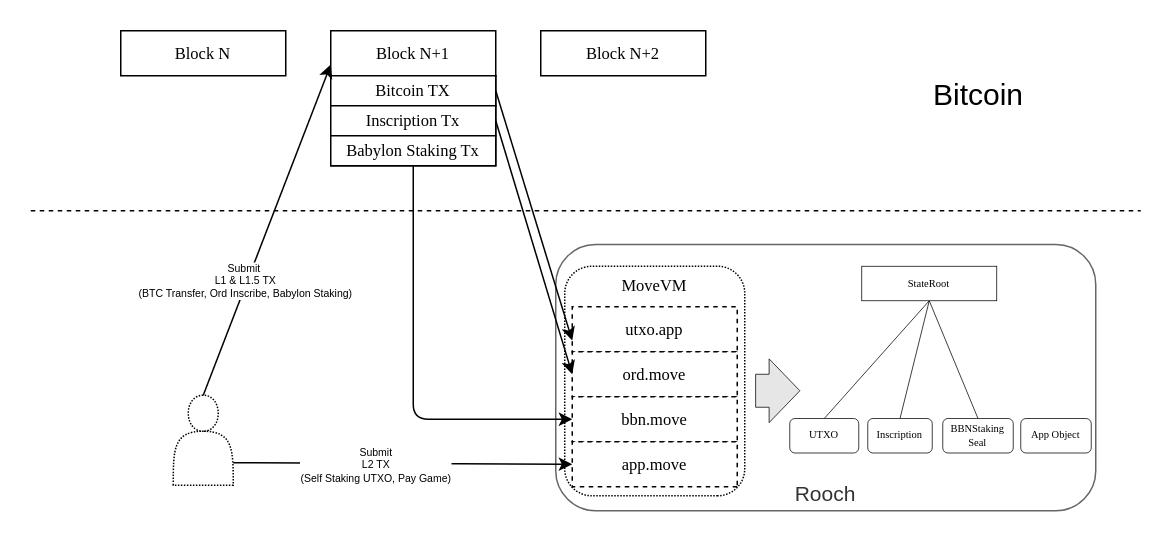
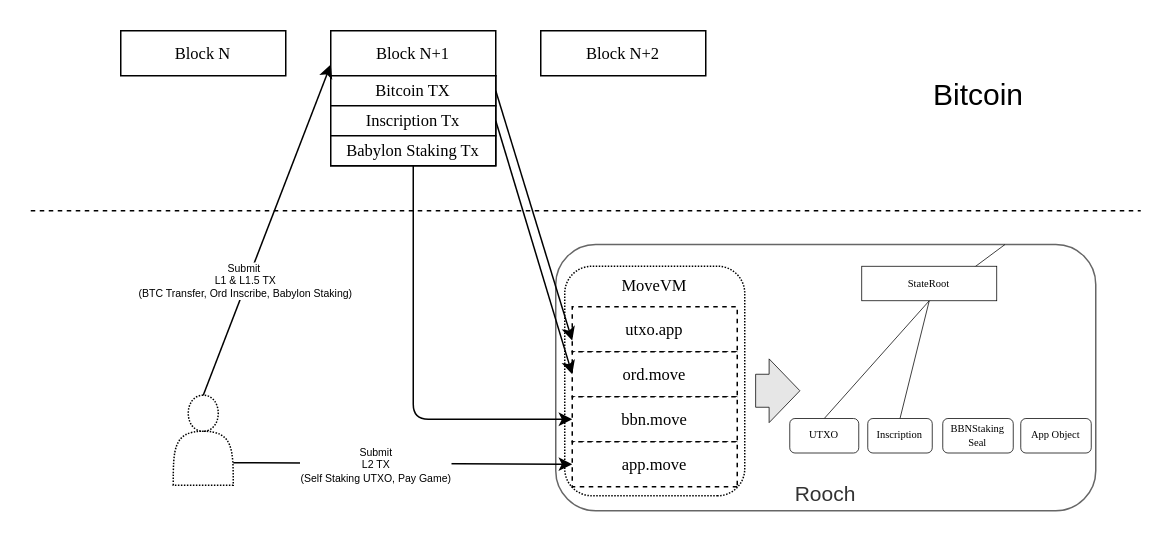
(954, 361) -> (990, 256)
